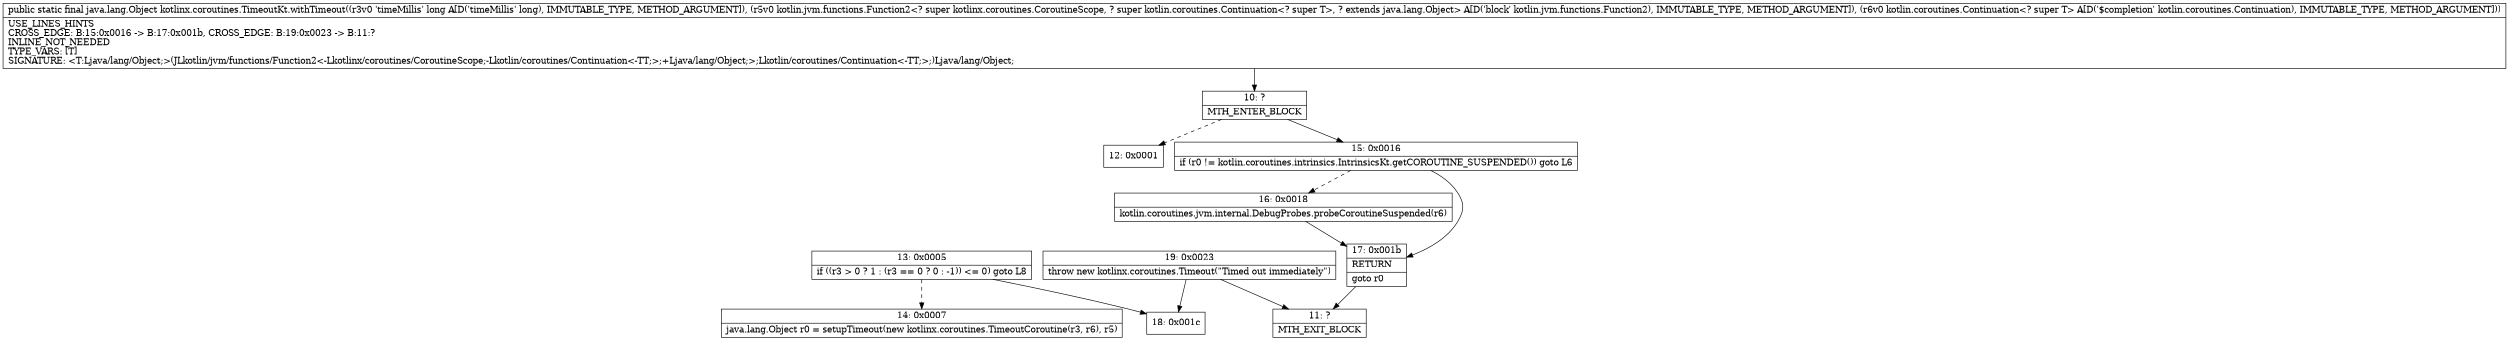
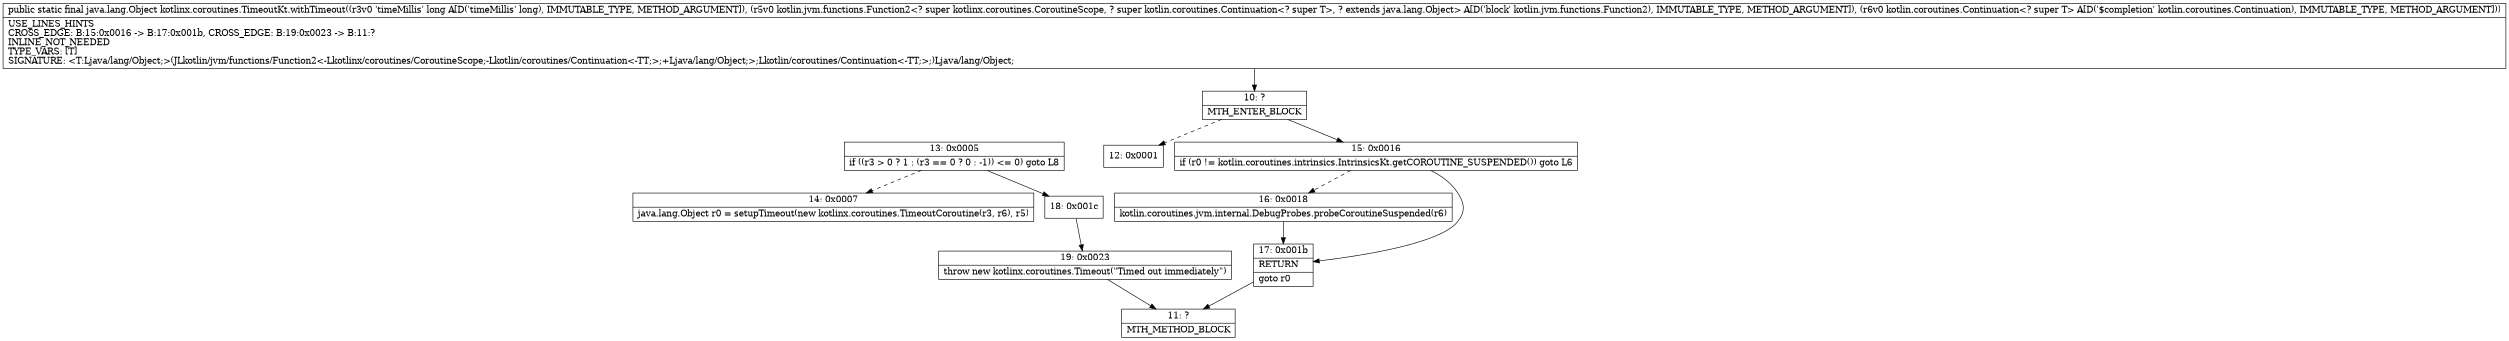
(1183, 293) -> (1079, 232)
(1320, 330) -> (1178, 330)
